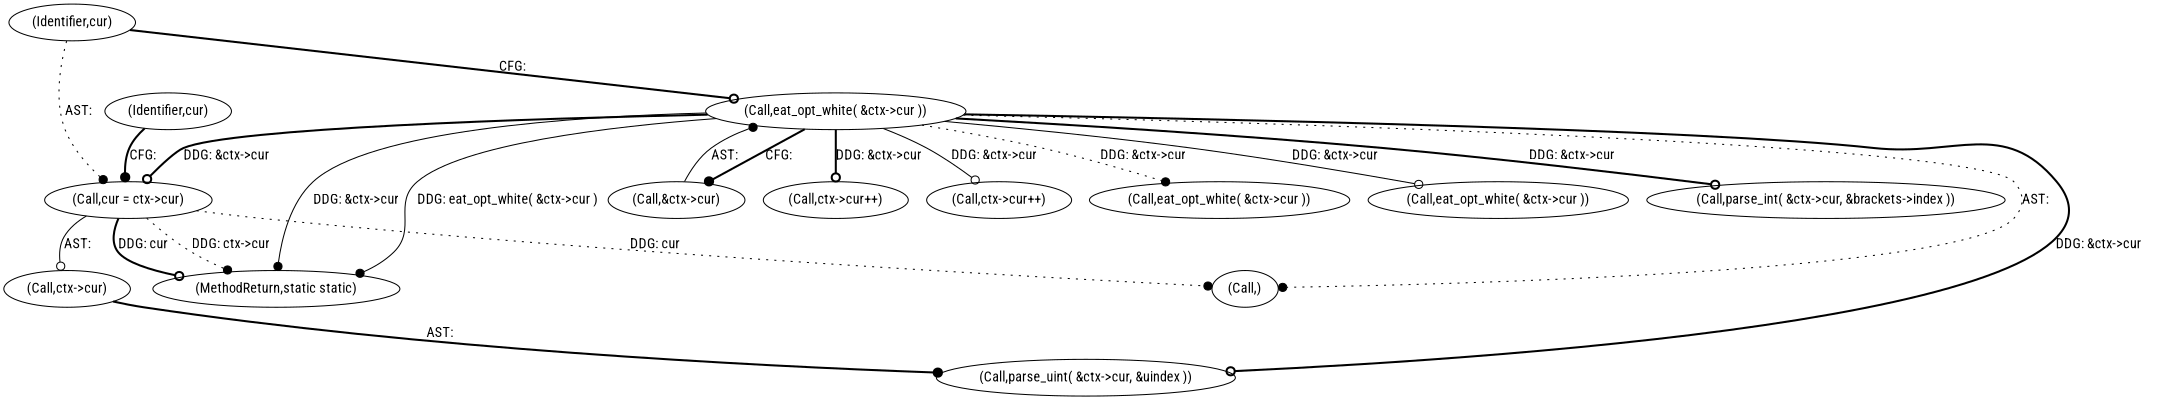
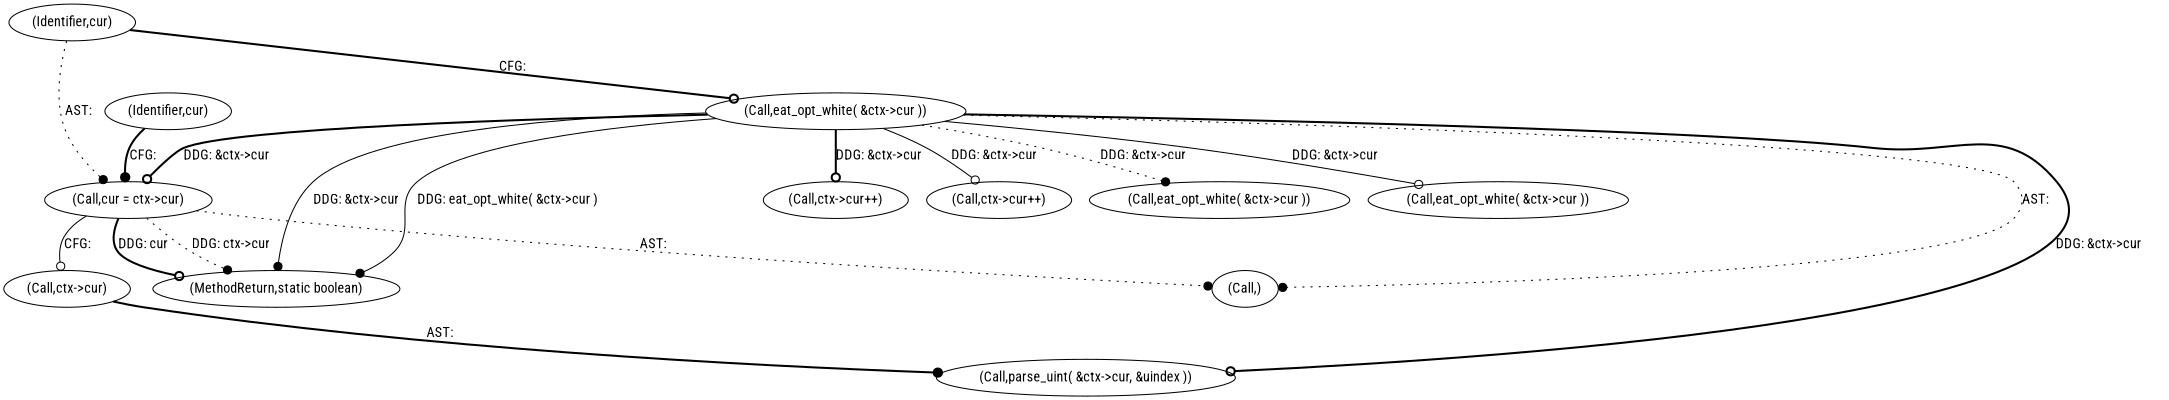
(677, 200) -> none
(1826, 200) -> none
(79, 244) -> (79, 244)
(655, 244) -> (655, 244)
(276, 289) -> (276, 289)
